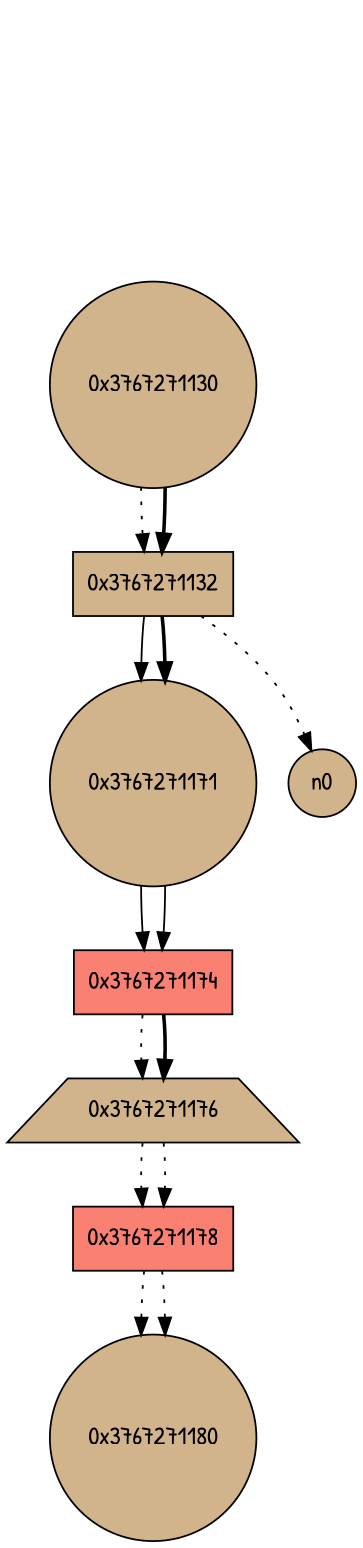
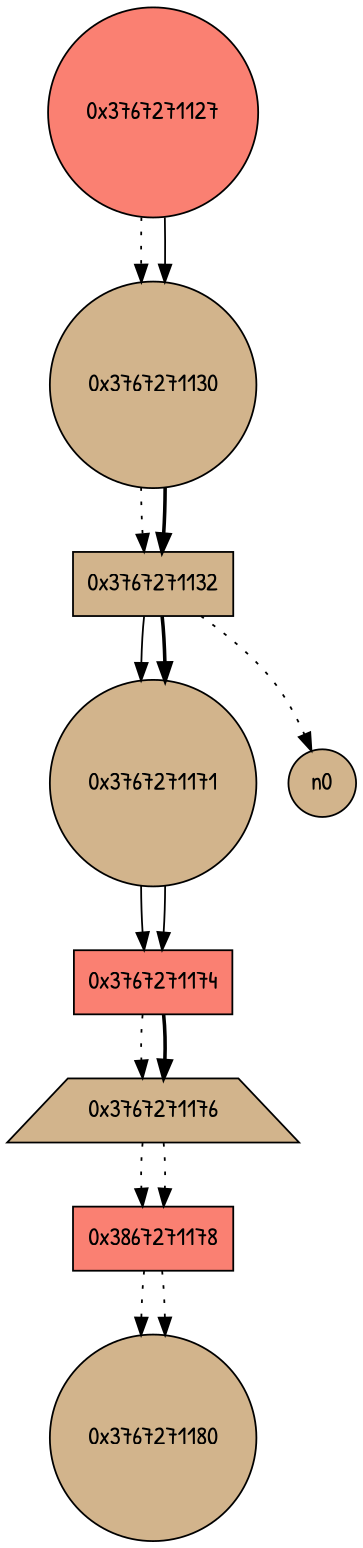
none -> (153, 112)
(153, 1239) -> (153, 1239)
